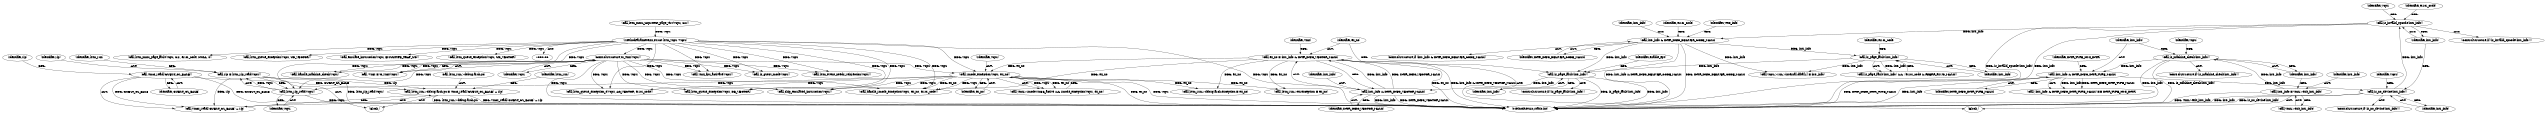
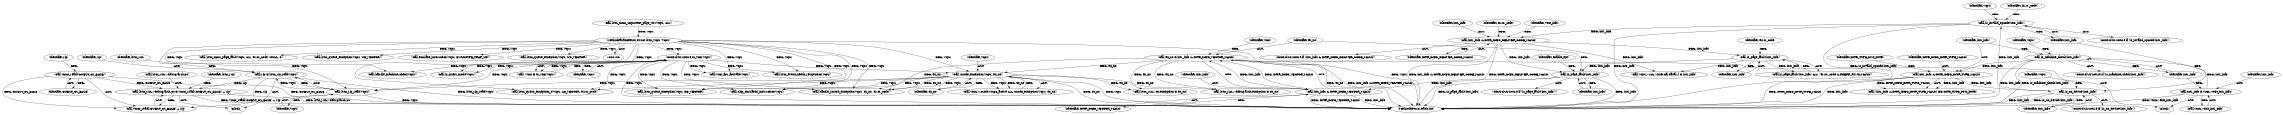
(2024, 83) -> none
